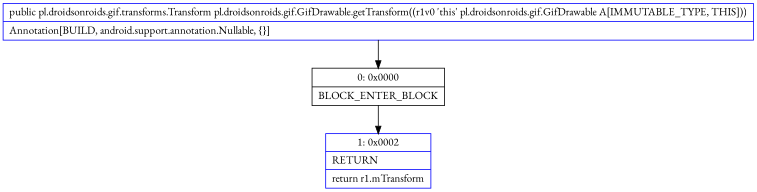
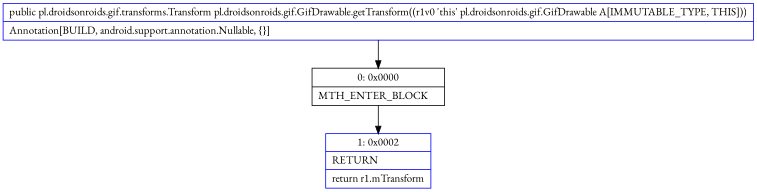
(378, 96) -> (374, 96)
